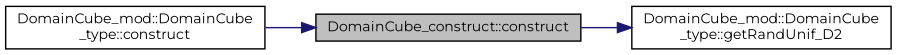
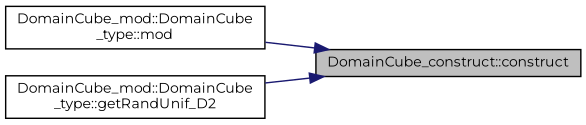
(135, 28) -> (135, 28)
(599, 28) -> (288, 81)
